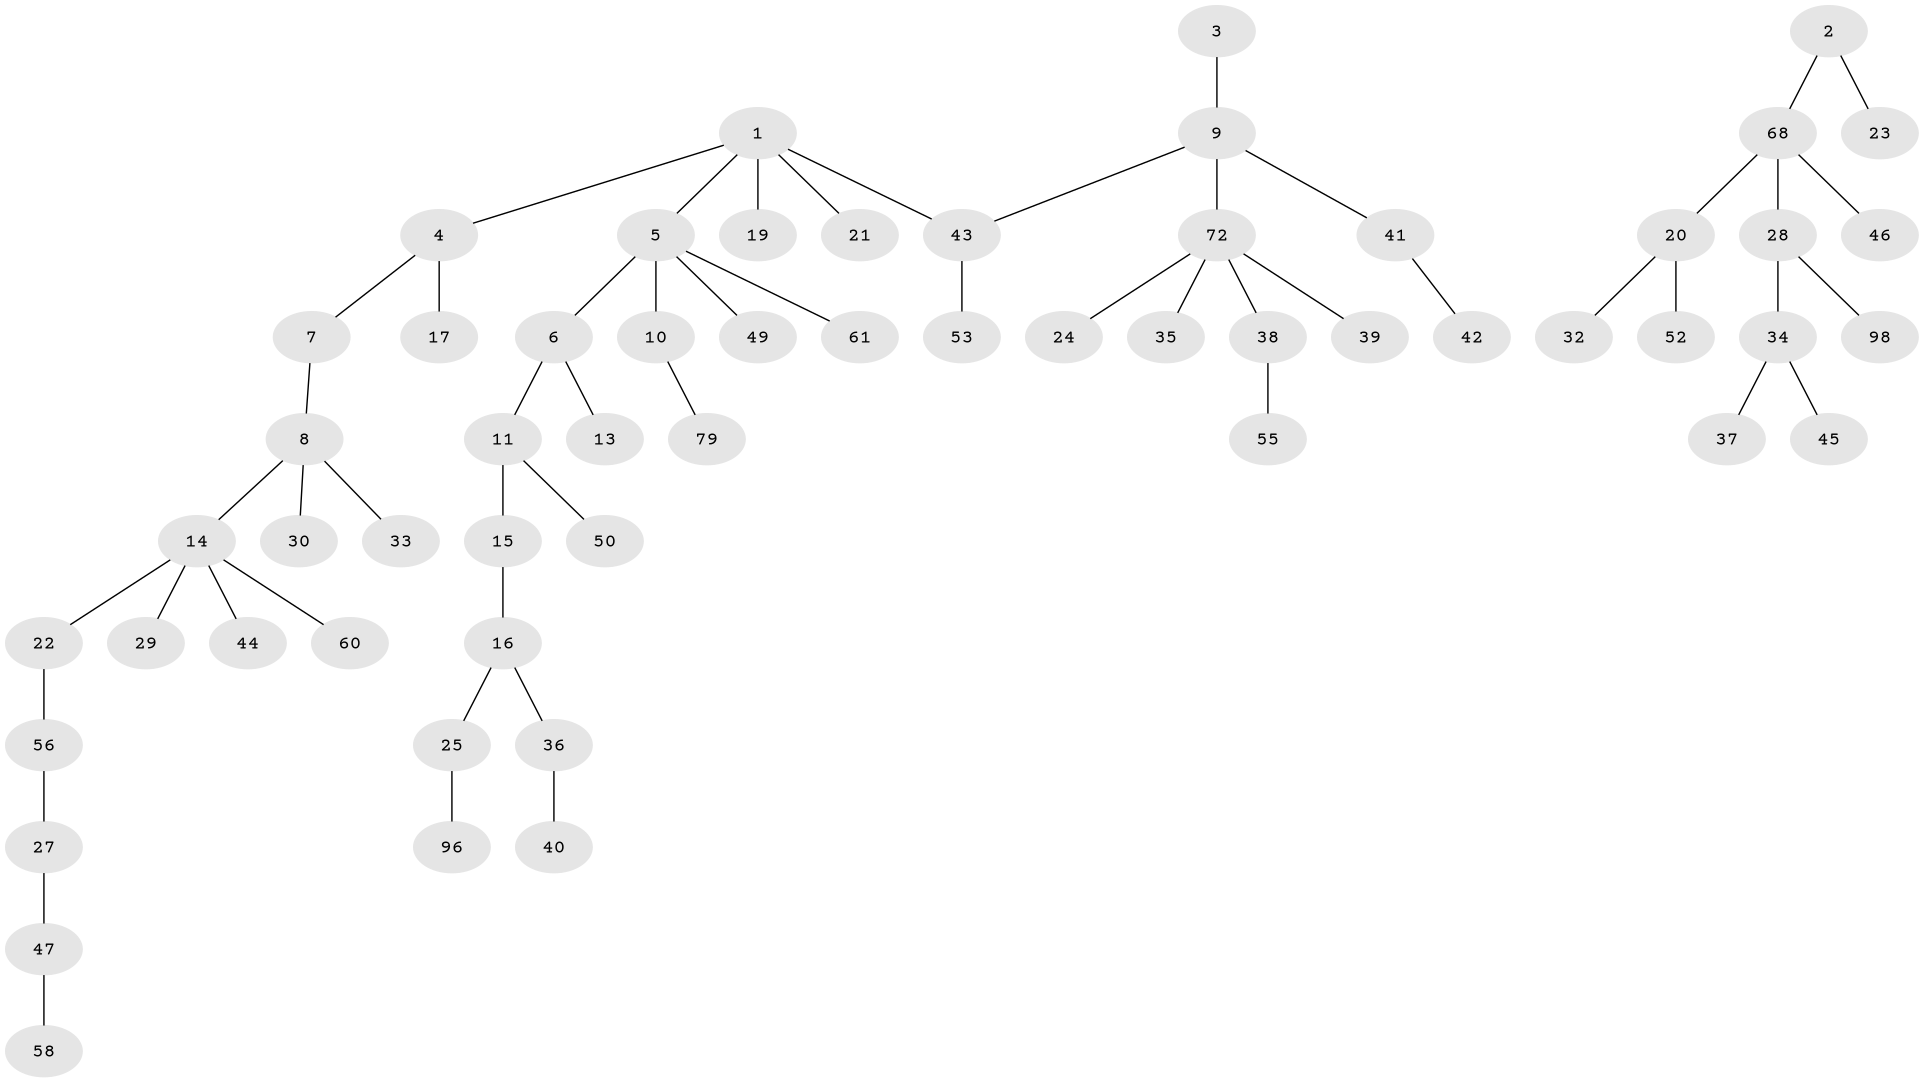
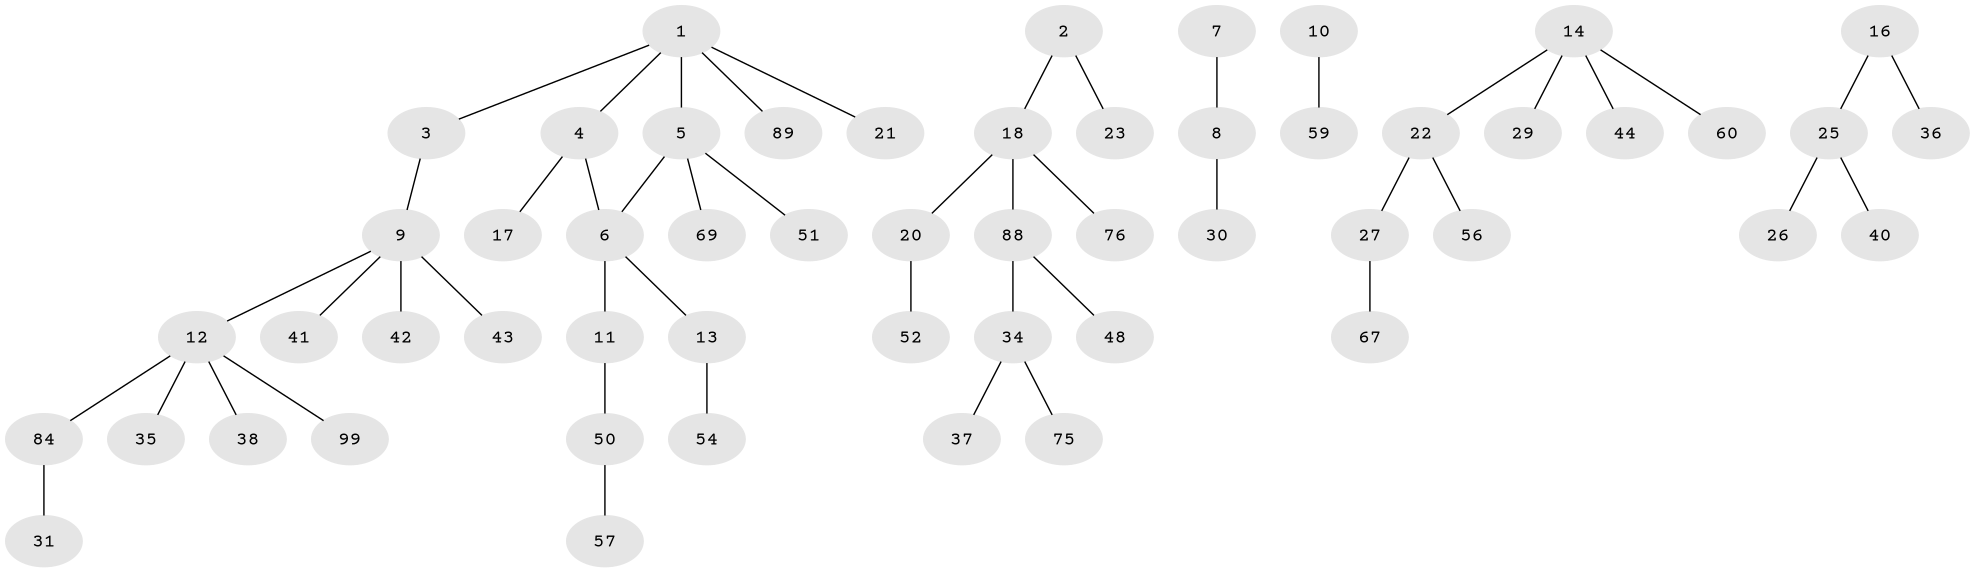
(1778, 133) -> (1013, 133)
(860, 184) -> (554, 82)
(758, 235) -> (783, 133)
(1217, 235) -> (197, 337)
(1778, 235) -> (1013, 235)
(1880, 235) -> (1115, 235)
(375, 286) -> (592, 184)
(656, 286) -> none
(1434, 286) -> (401, 286)
(758, 337) -> (707, 235)
(860, 337) -> (809, 235)
(962, 337) -> none
(1064, 337) -> (44, 439)
(1370, 337) -> (350, 439)
(1574, 337) -> none
(1880, 337) -> (1115, 337)
none -> (707, 439)
(707, 439) -> (1319, 133)
(1268, 439) -> none
(1829, 439) -> (1064, 439)
(251, 490) -> none
none -> (44, 541)
(401, 541) -> none
(503, 541) -> none
none -> (605, 541)
(44, 796) -> (1395, 184)
(554, 796) -> (1854, 184)
(452, 847) -> (1778, 235)
(44, 949) -> (1370, 337)
(44, 1051) -> none
